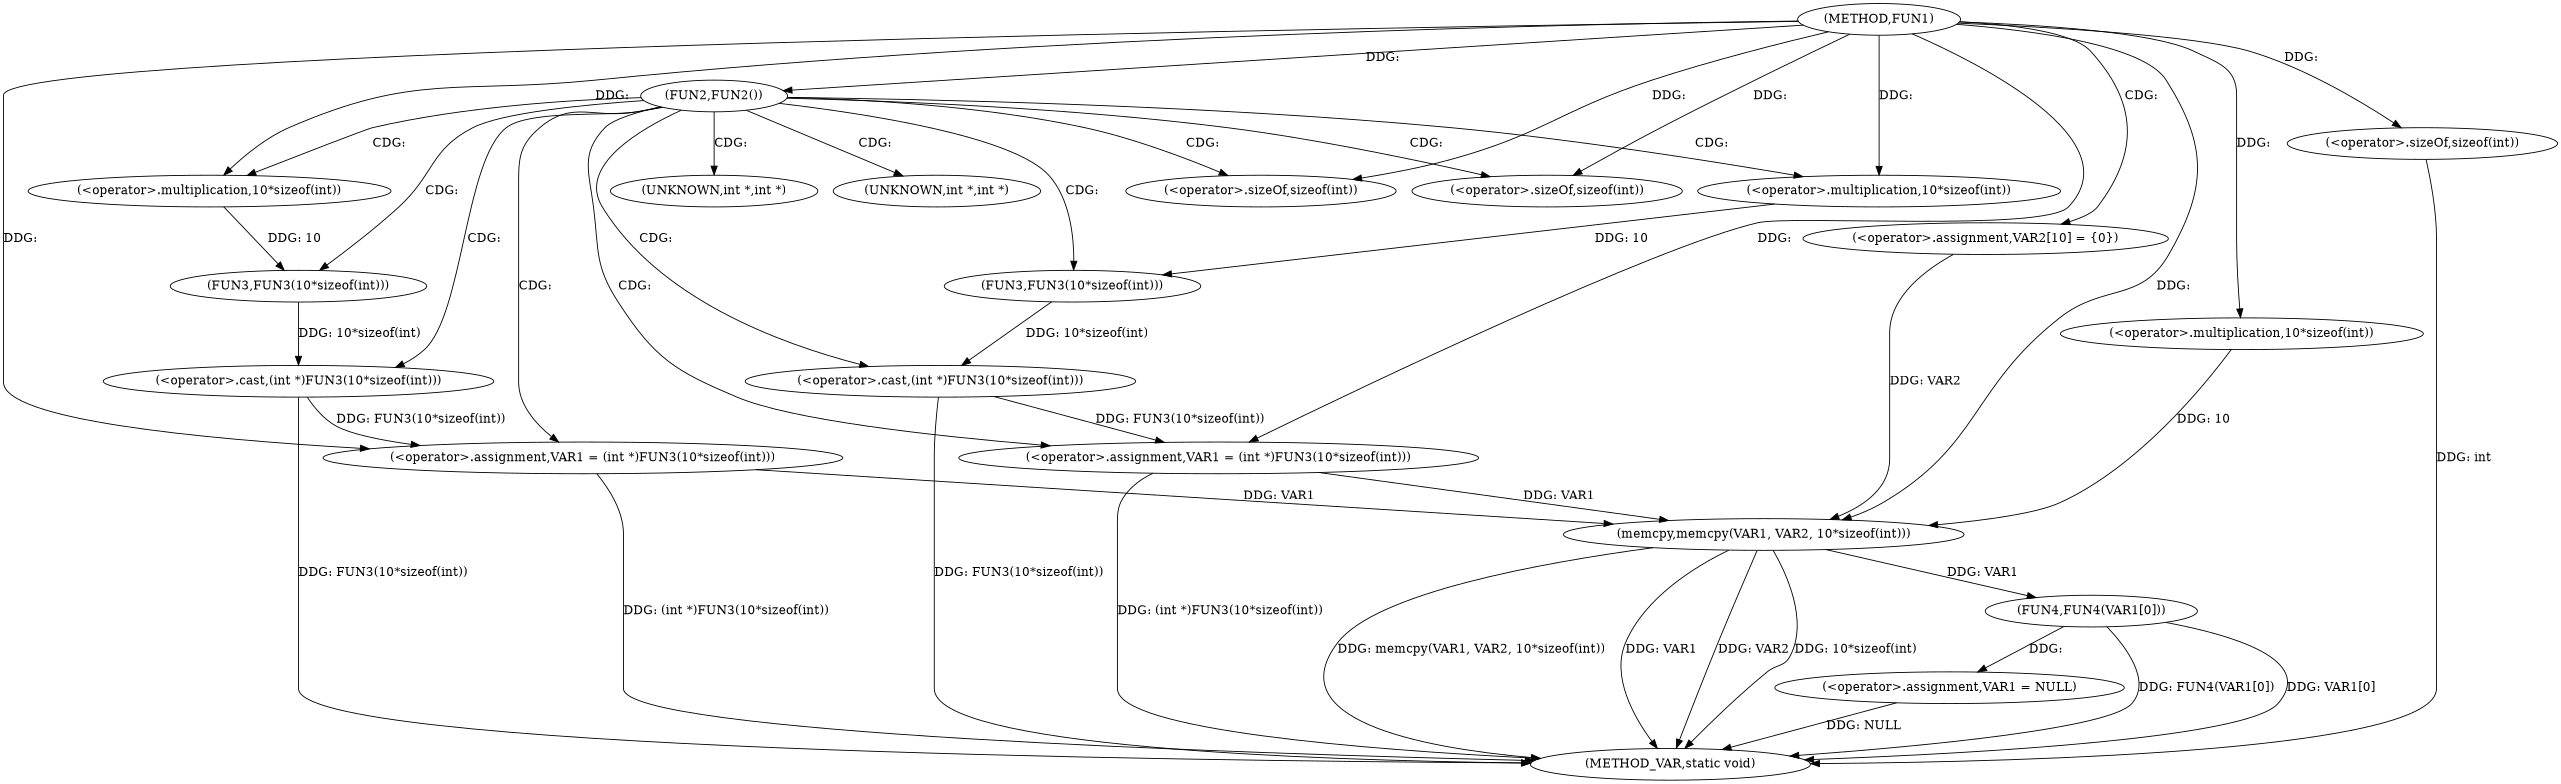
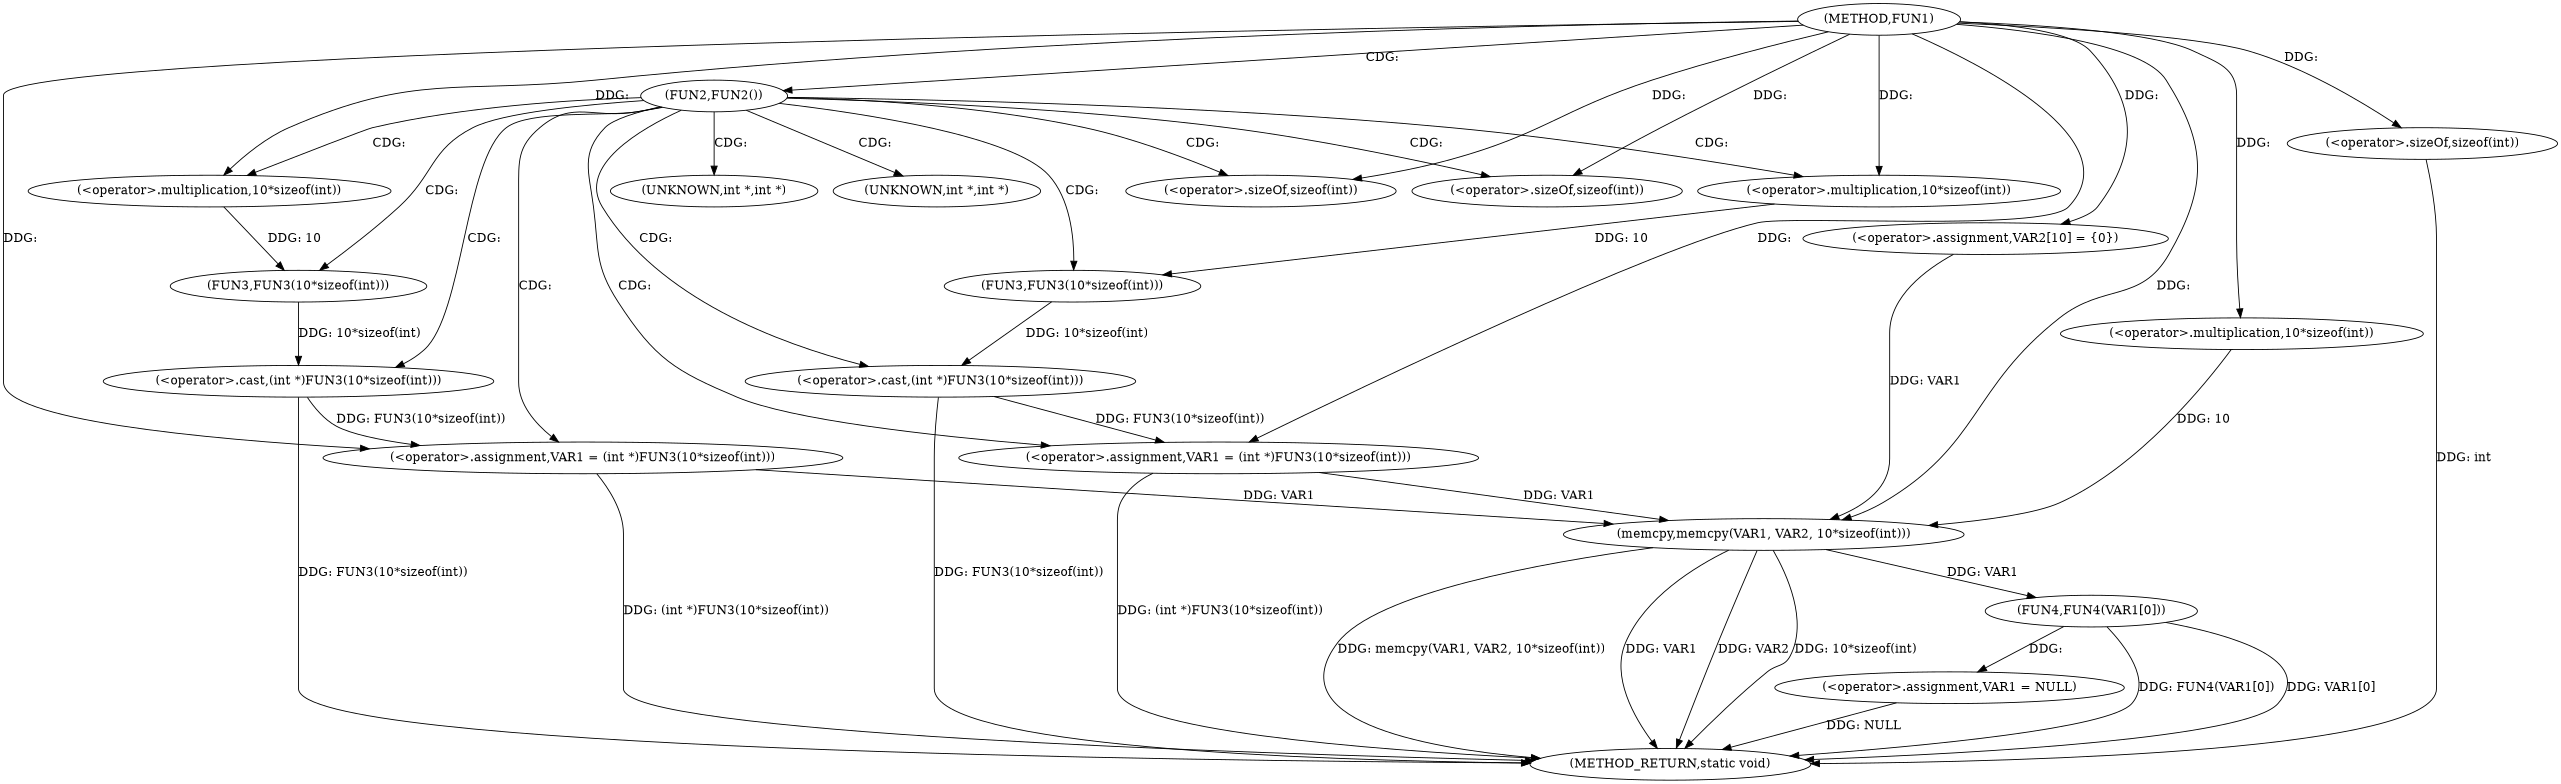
(1385, 58) -> (1385, 58)
(2144, 96) -> (2144, 96)
(1926, 381) -> (1926, 381)
(1670, 764) -> (1670, 764)
